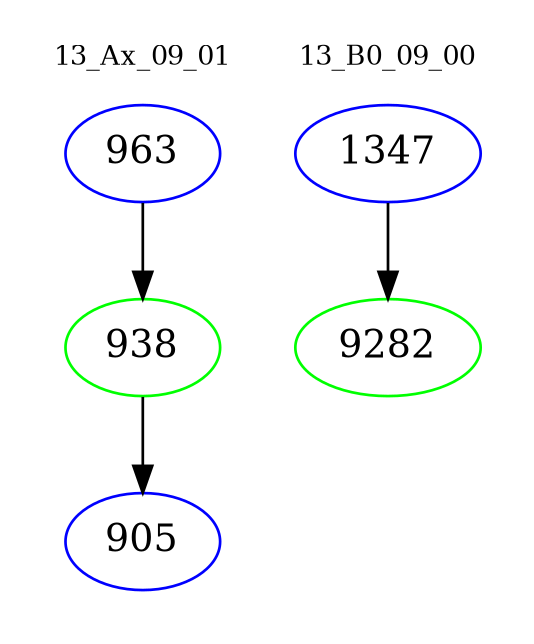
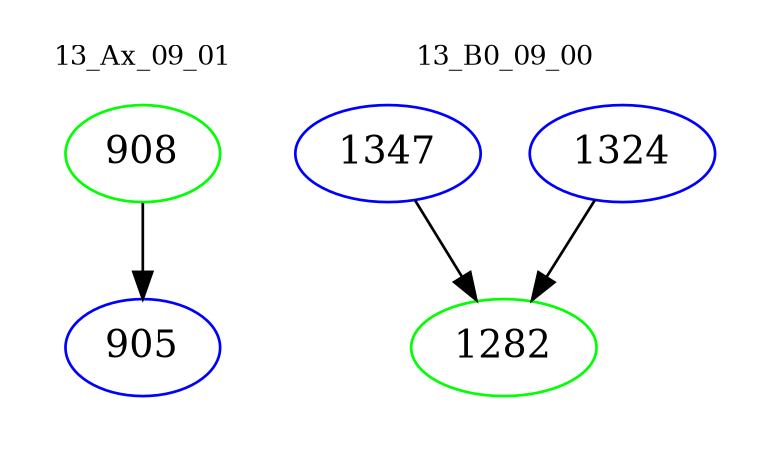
(143, 154) -> none
none -> (622, 154)
(143, 348) -> (143, 154)
(388, 348) -> (504, 348)
